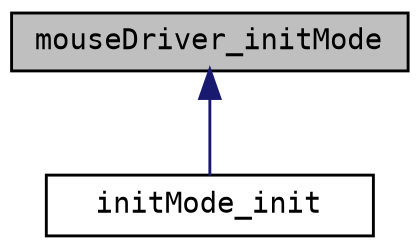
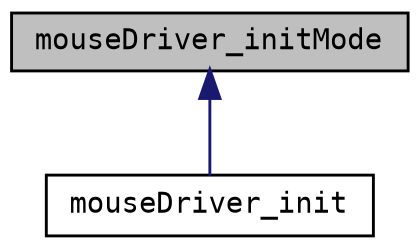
(210, 206) -> (210, 206)
